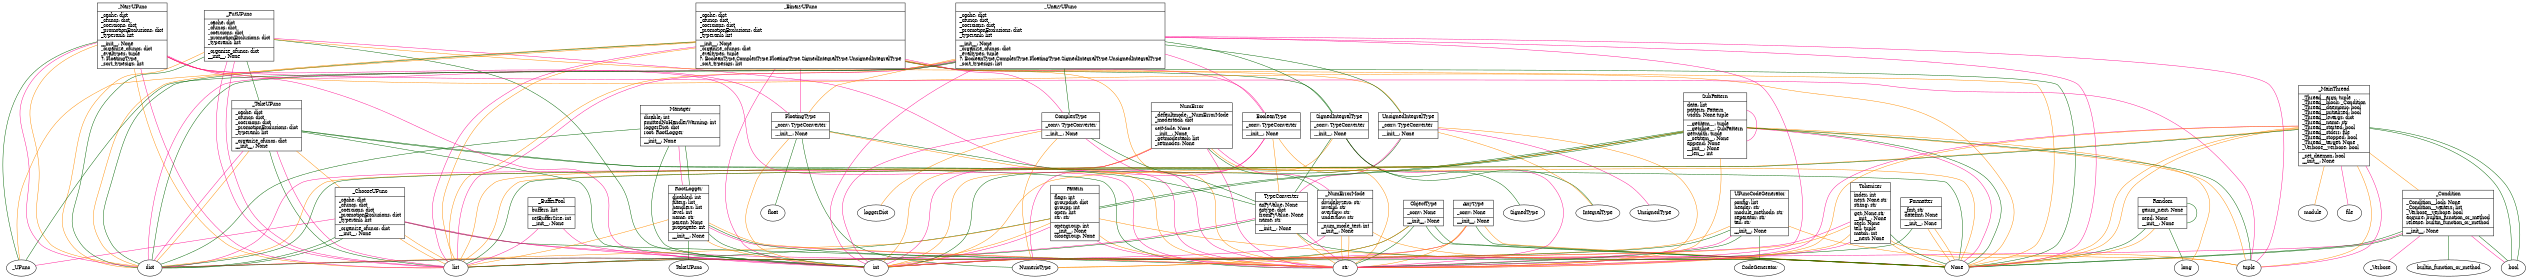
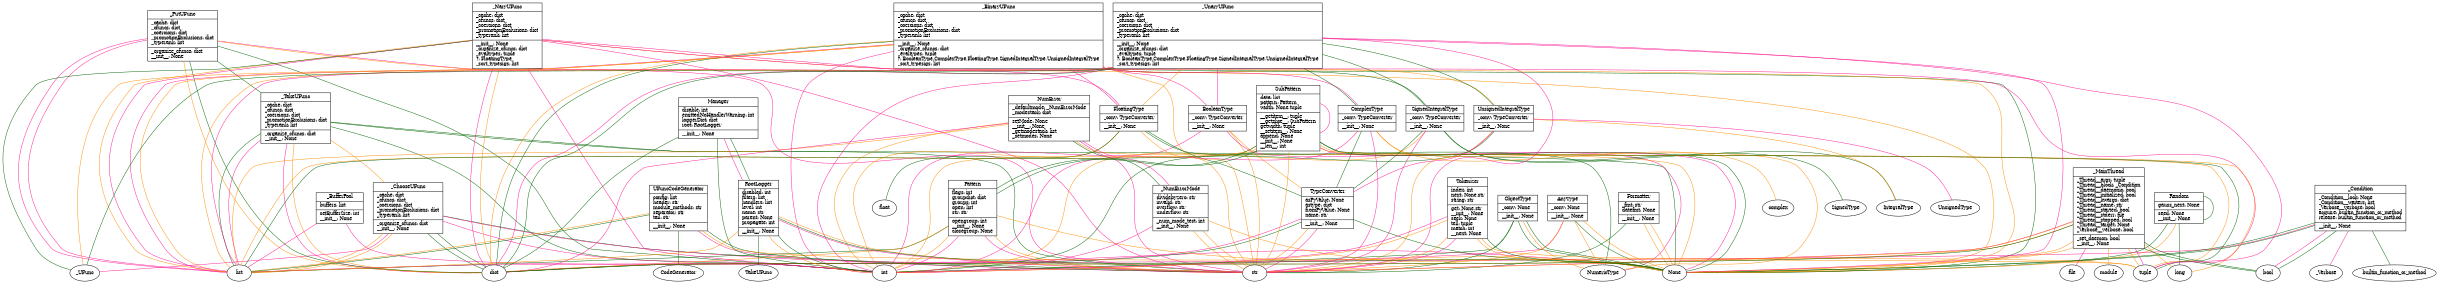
(2394, 172) -> (2161, 258)
(876, 213) -> (1778, 208)
